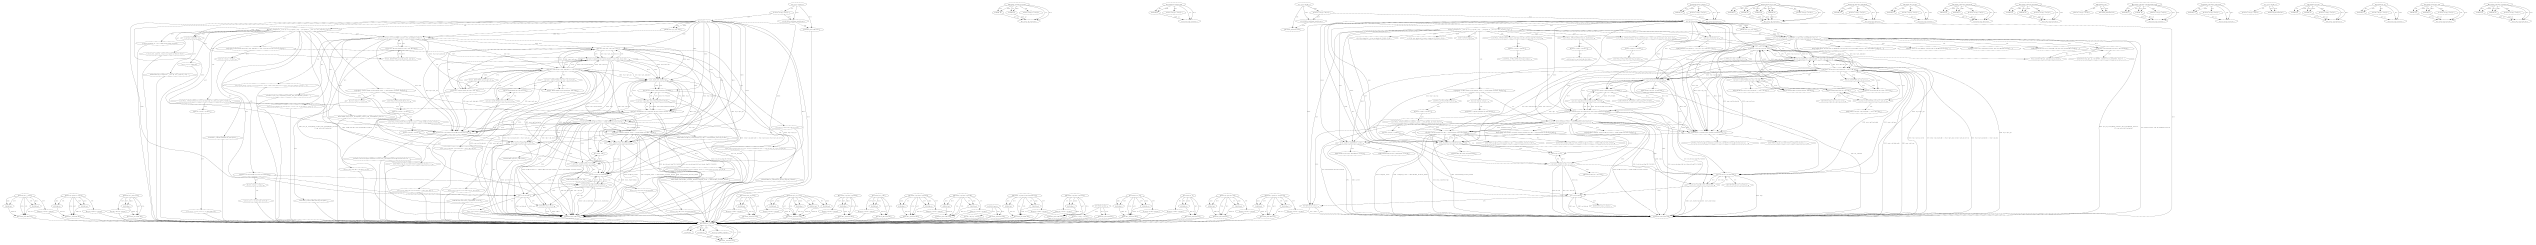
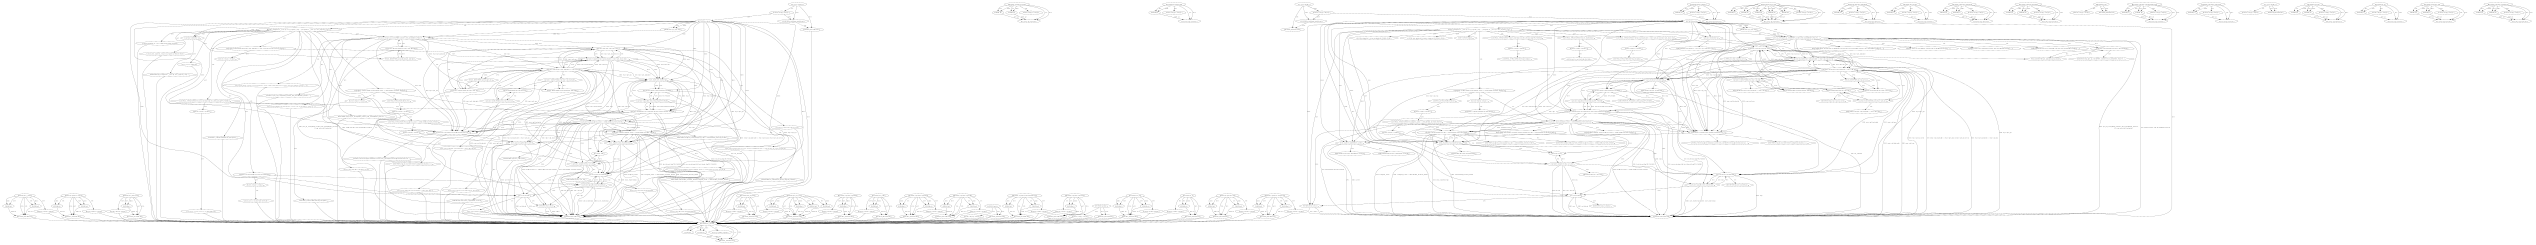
none -> (1785, 13)
